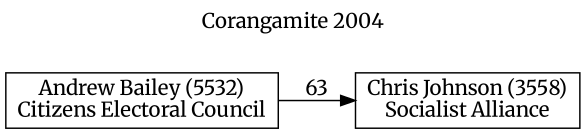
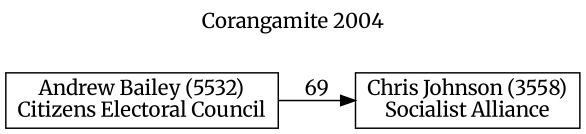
(317, 90) -> (317, 90)
